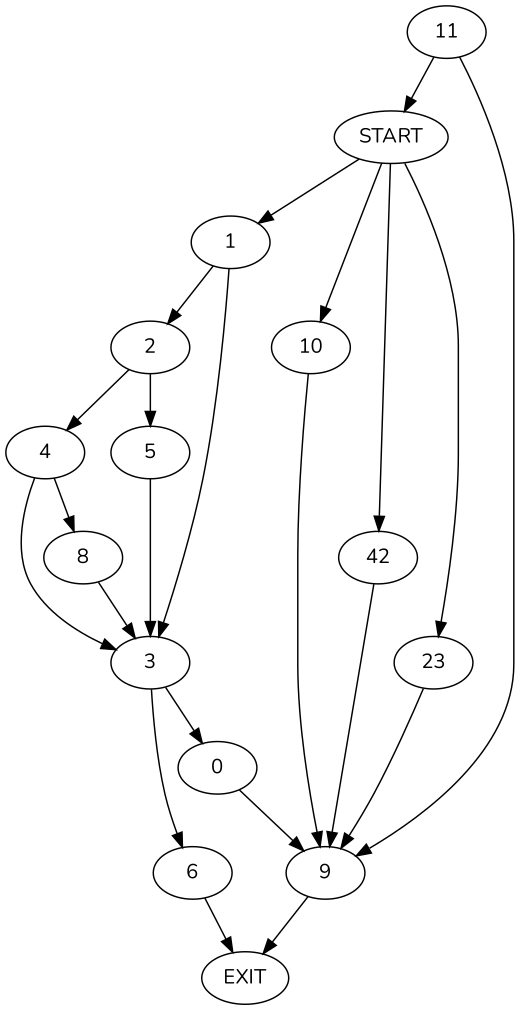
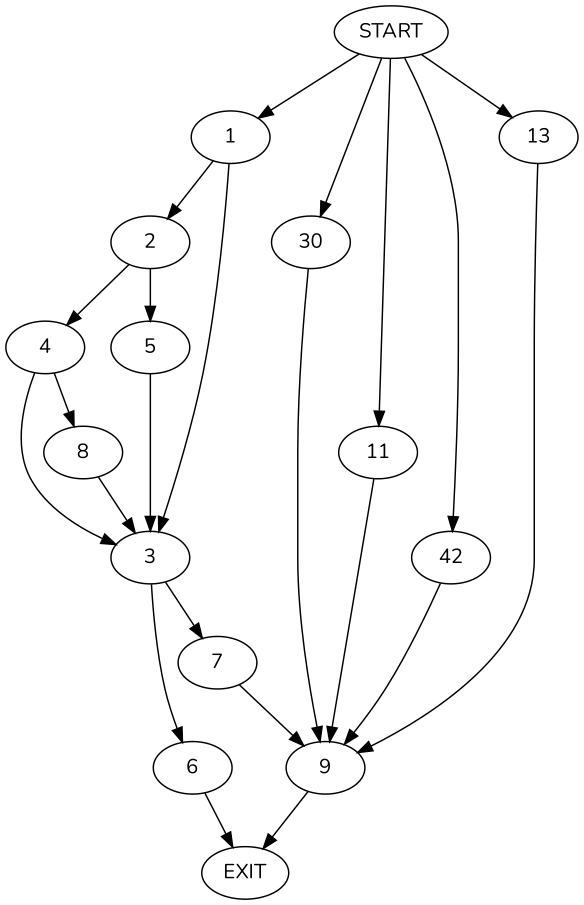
(423, 78) -> (385, 235)
(311, 347) -> (311, 242)
(434, 663) -> (539, 137)
(217, 768) -> (217, 663)
